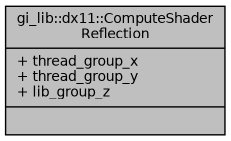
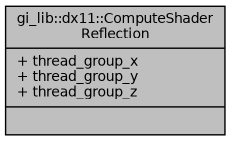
(64, 92) -> (78, 92)
